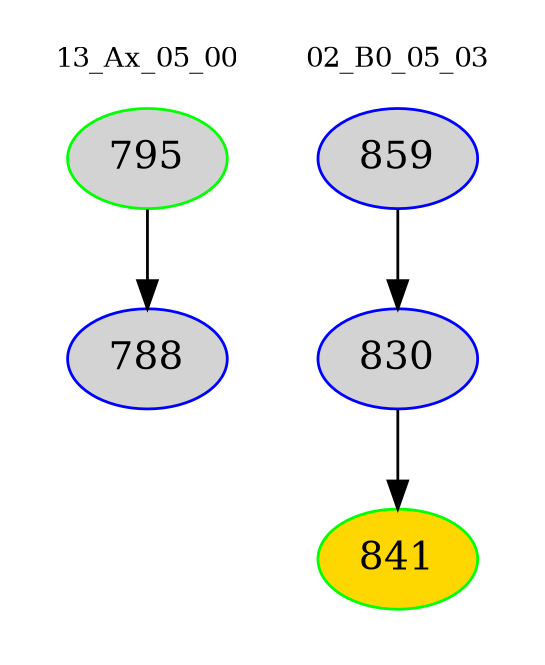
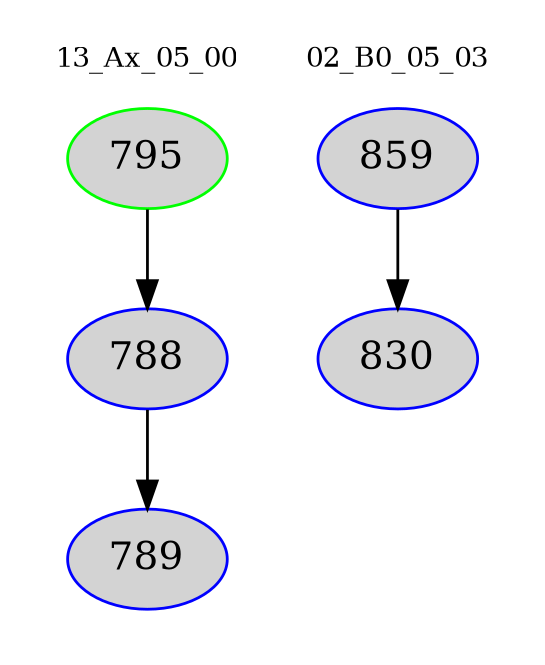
none -> (147, 559)
(398, 559) -> none
